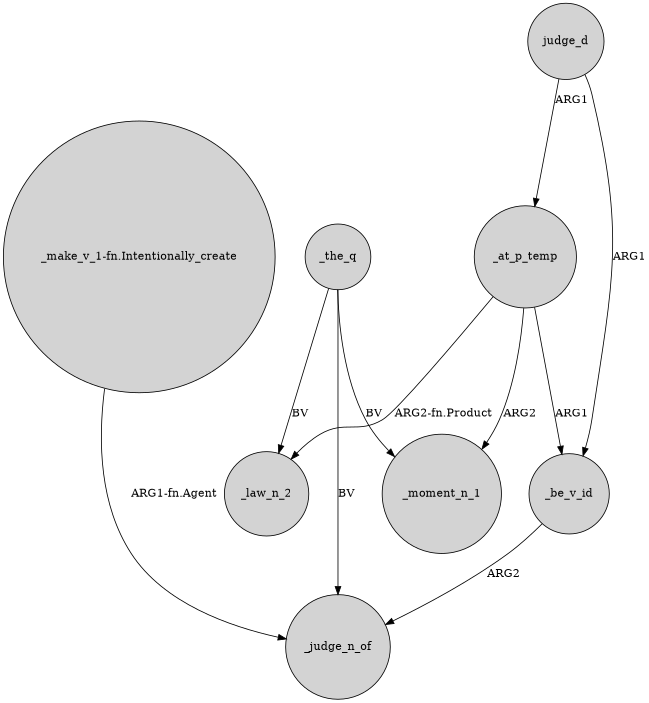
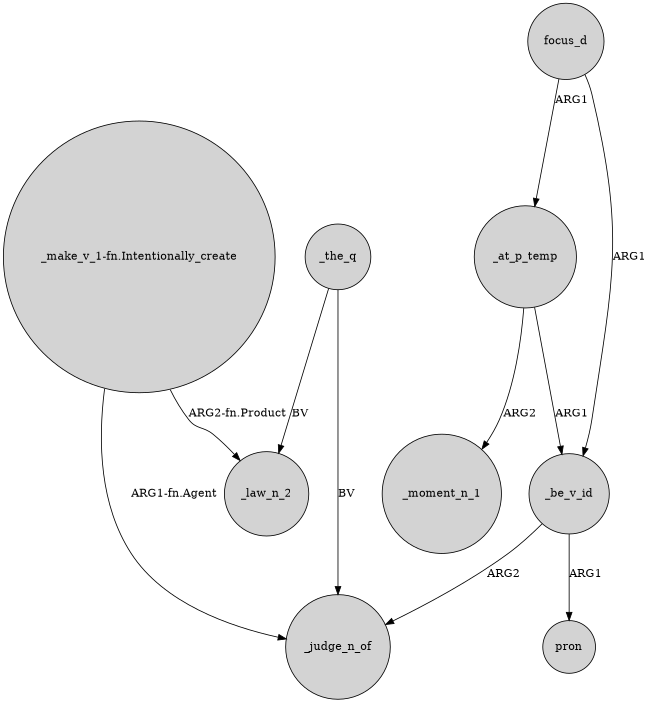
(566, 41) -> (566, 41)
(349, 375) -> none
(408, 395) -> (198, 427)
none -> (569, 647)
